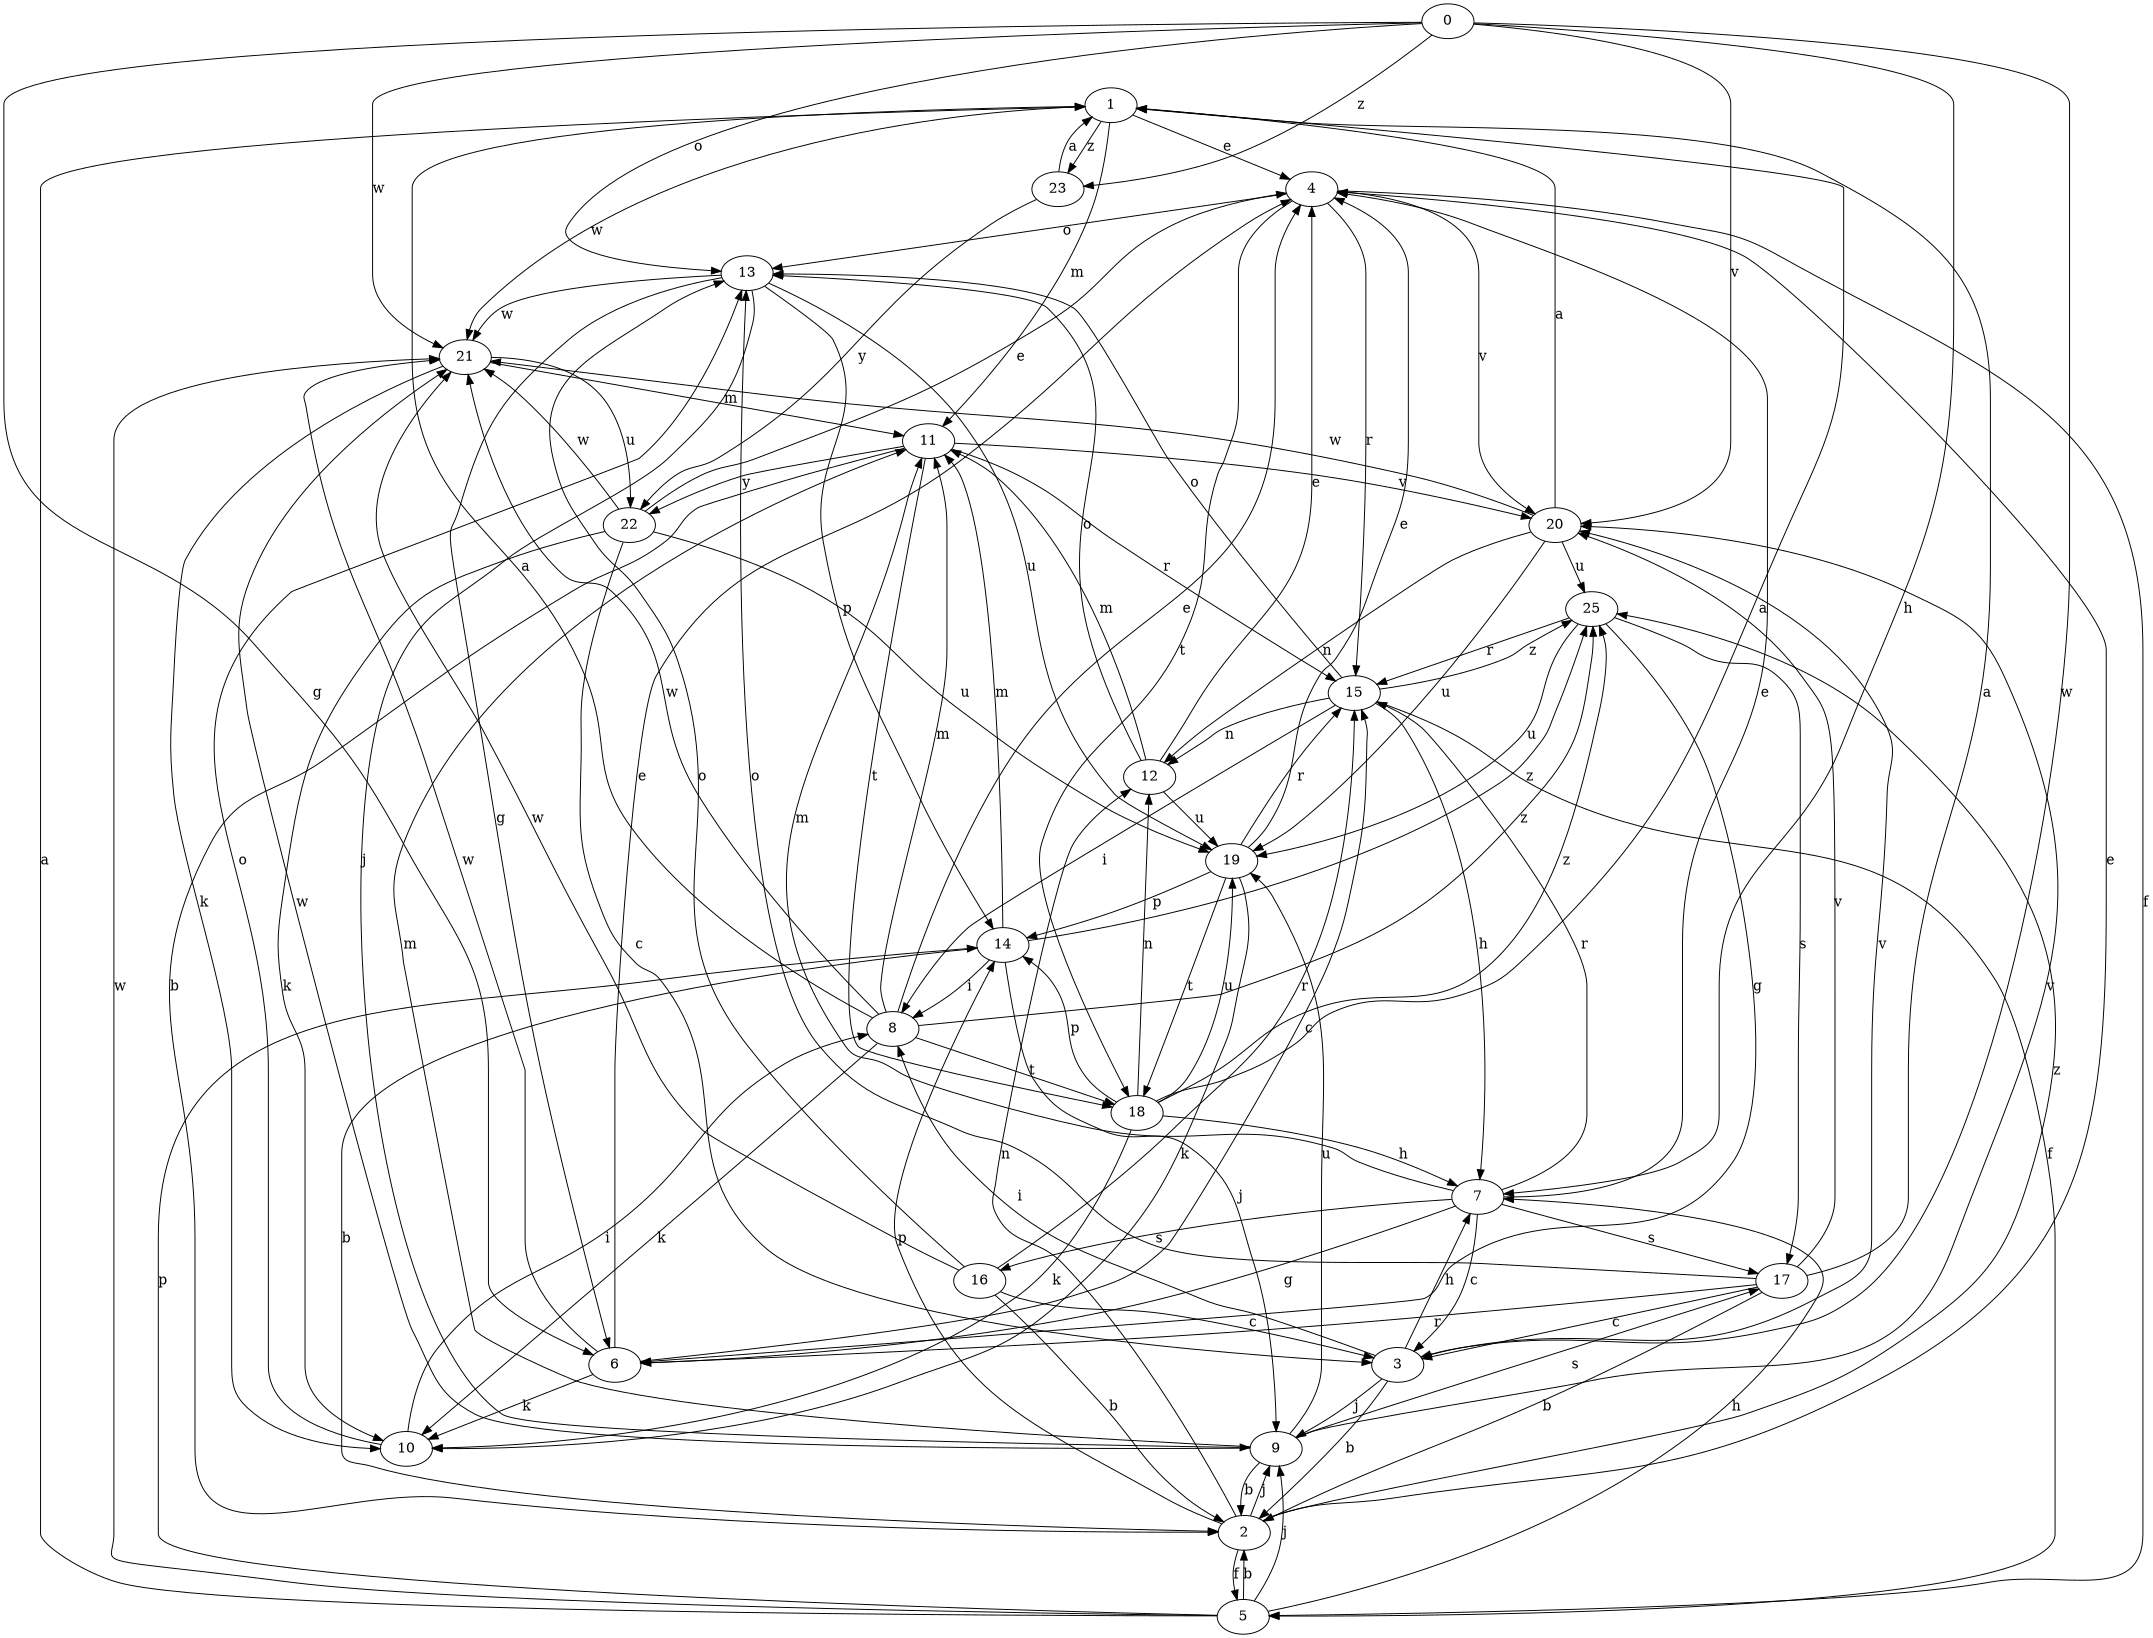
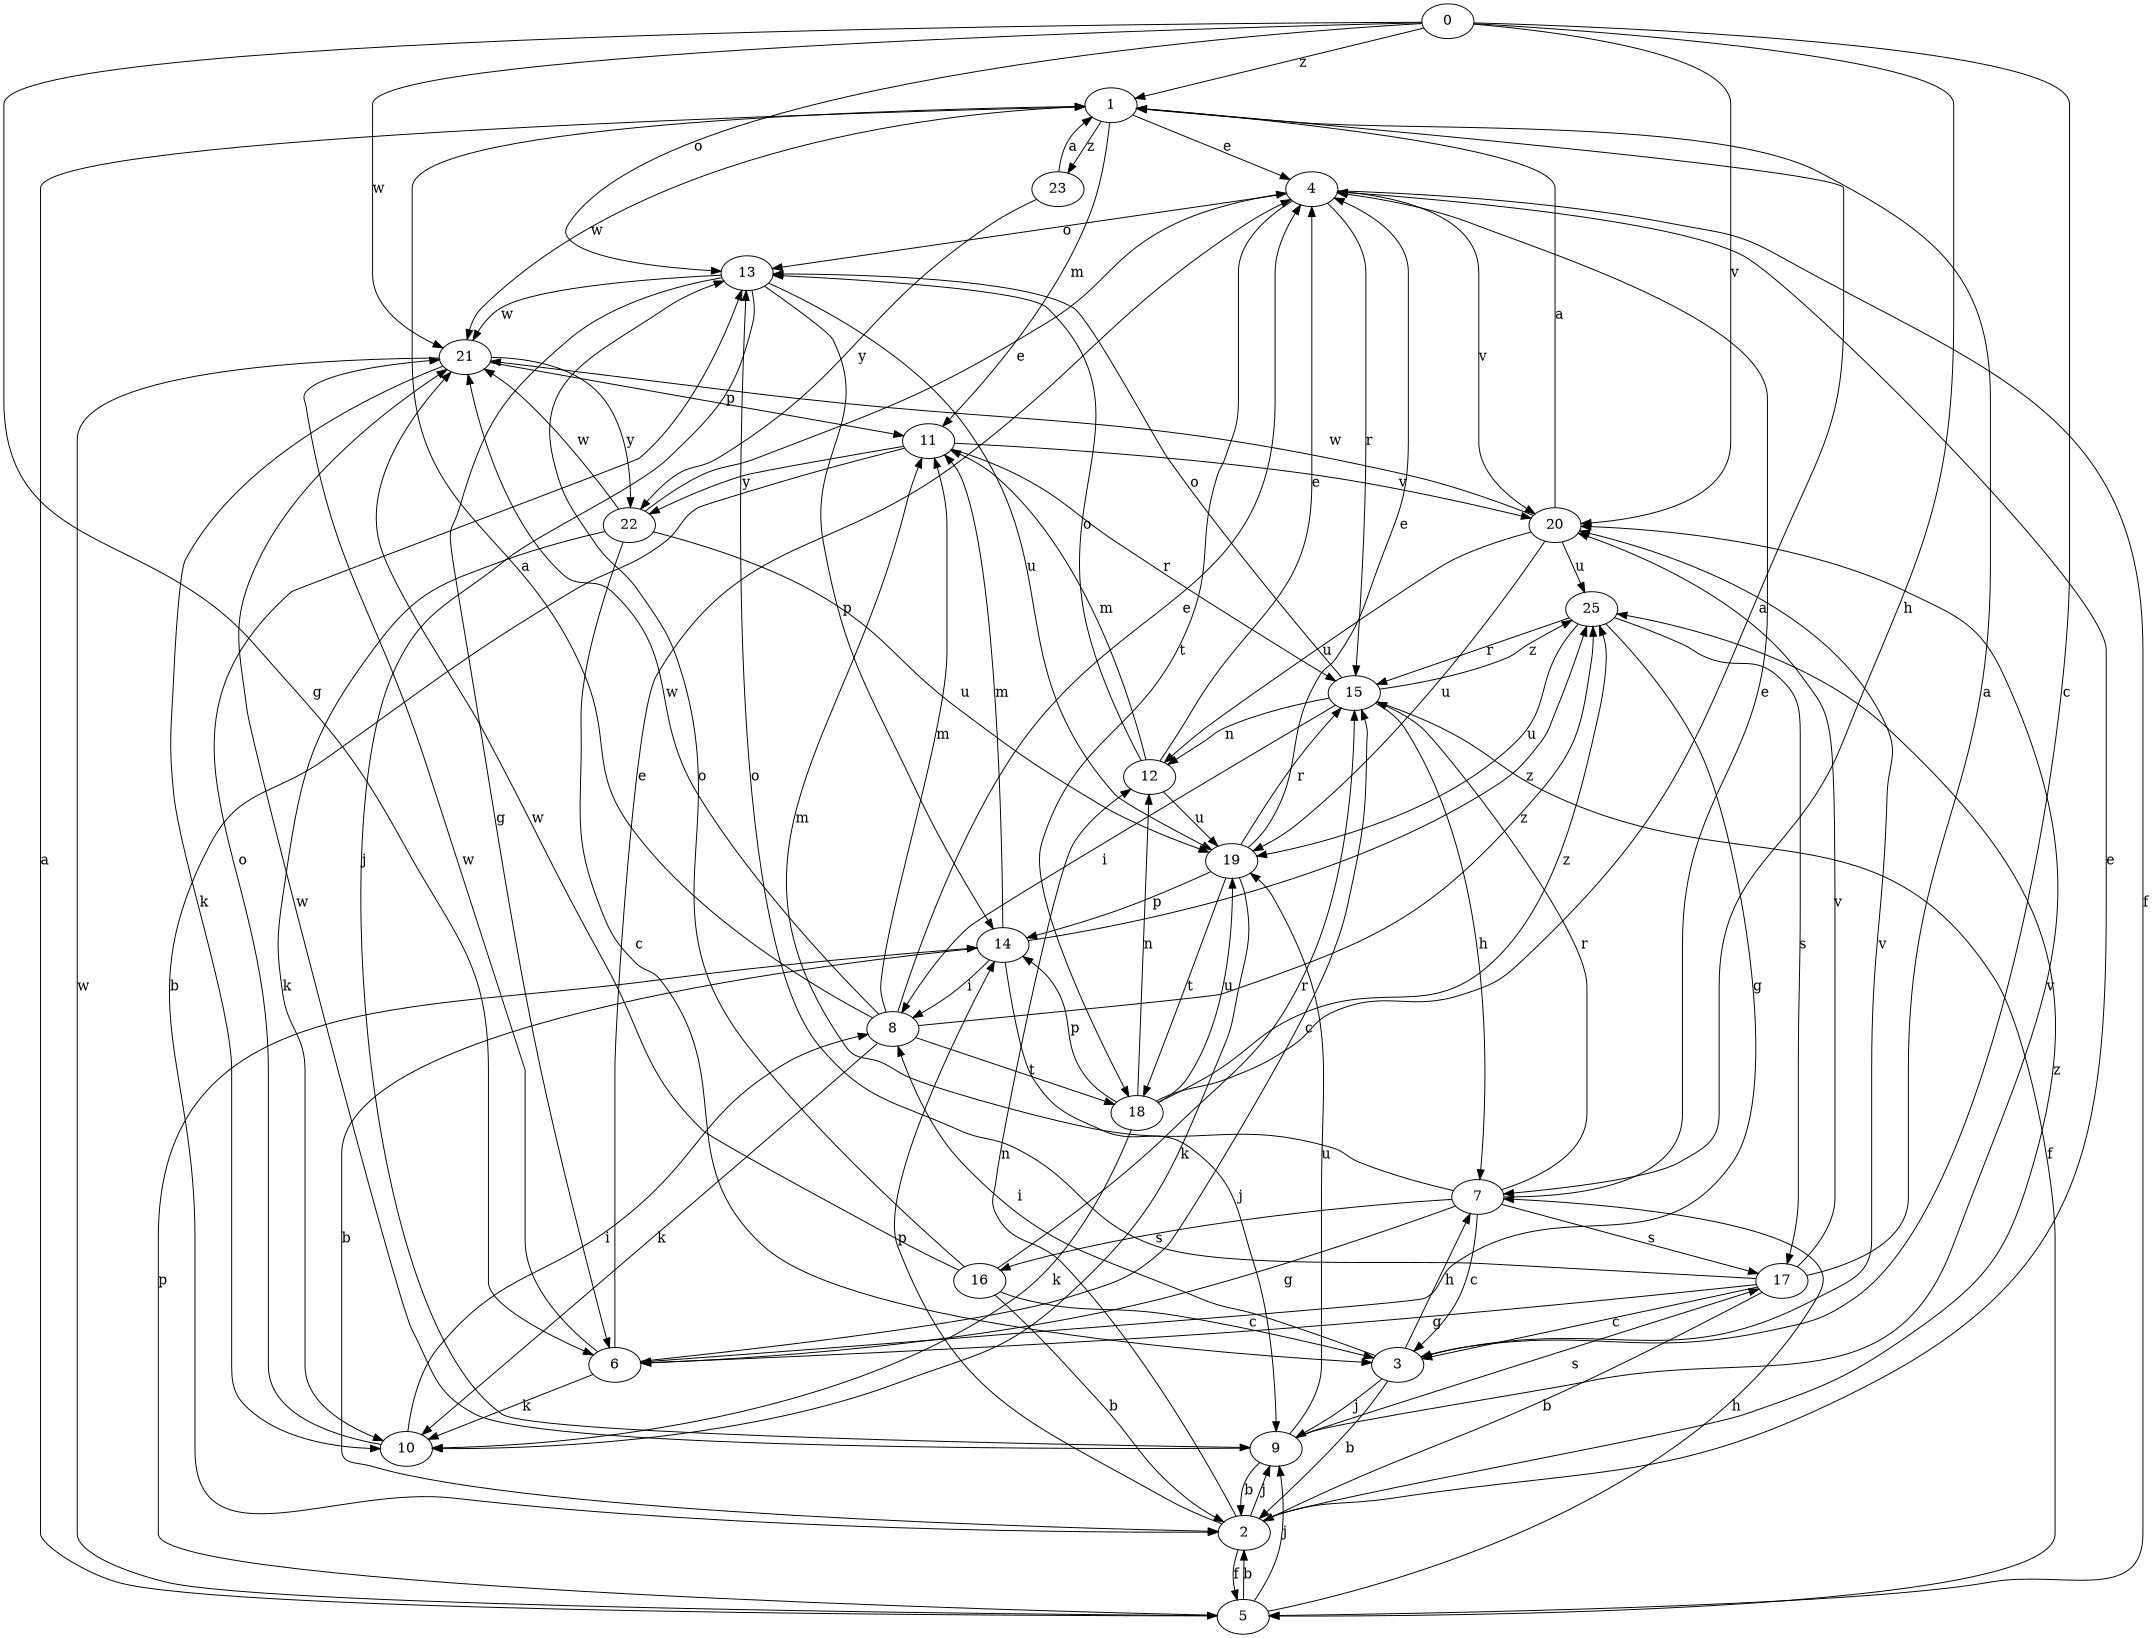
(1274, 137) -> (1284, 62)
(731, 399) -> (731, 399)
(631, 441) -> (631, 441)
(1327, 651) -> (1327, 651)
(2067, 693) -> (2067, 693)
(857, 876) -> none
(1309, 1136) -> none
(441, 1158) -> none
(1437, 1323) -> (1437, 1323)
(114, 1383) -> (77, 1367)
